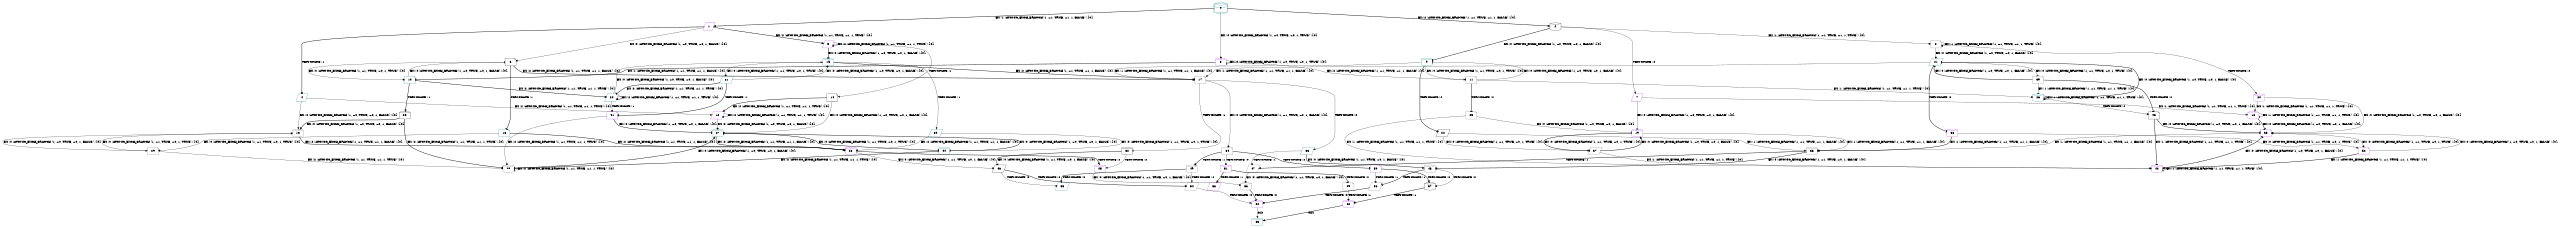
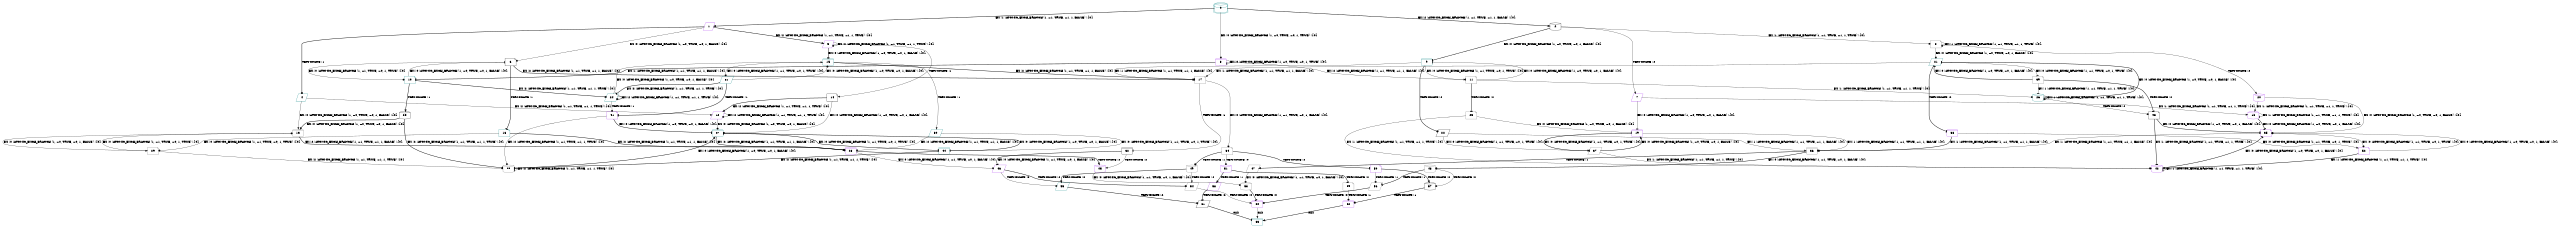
(1307, 151) -> none
(999, 169) -> (999, 169)
none -> (1203, 204)
